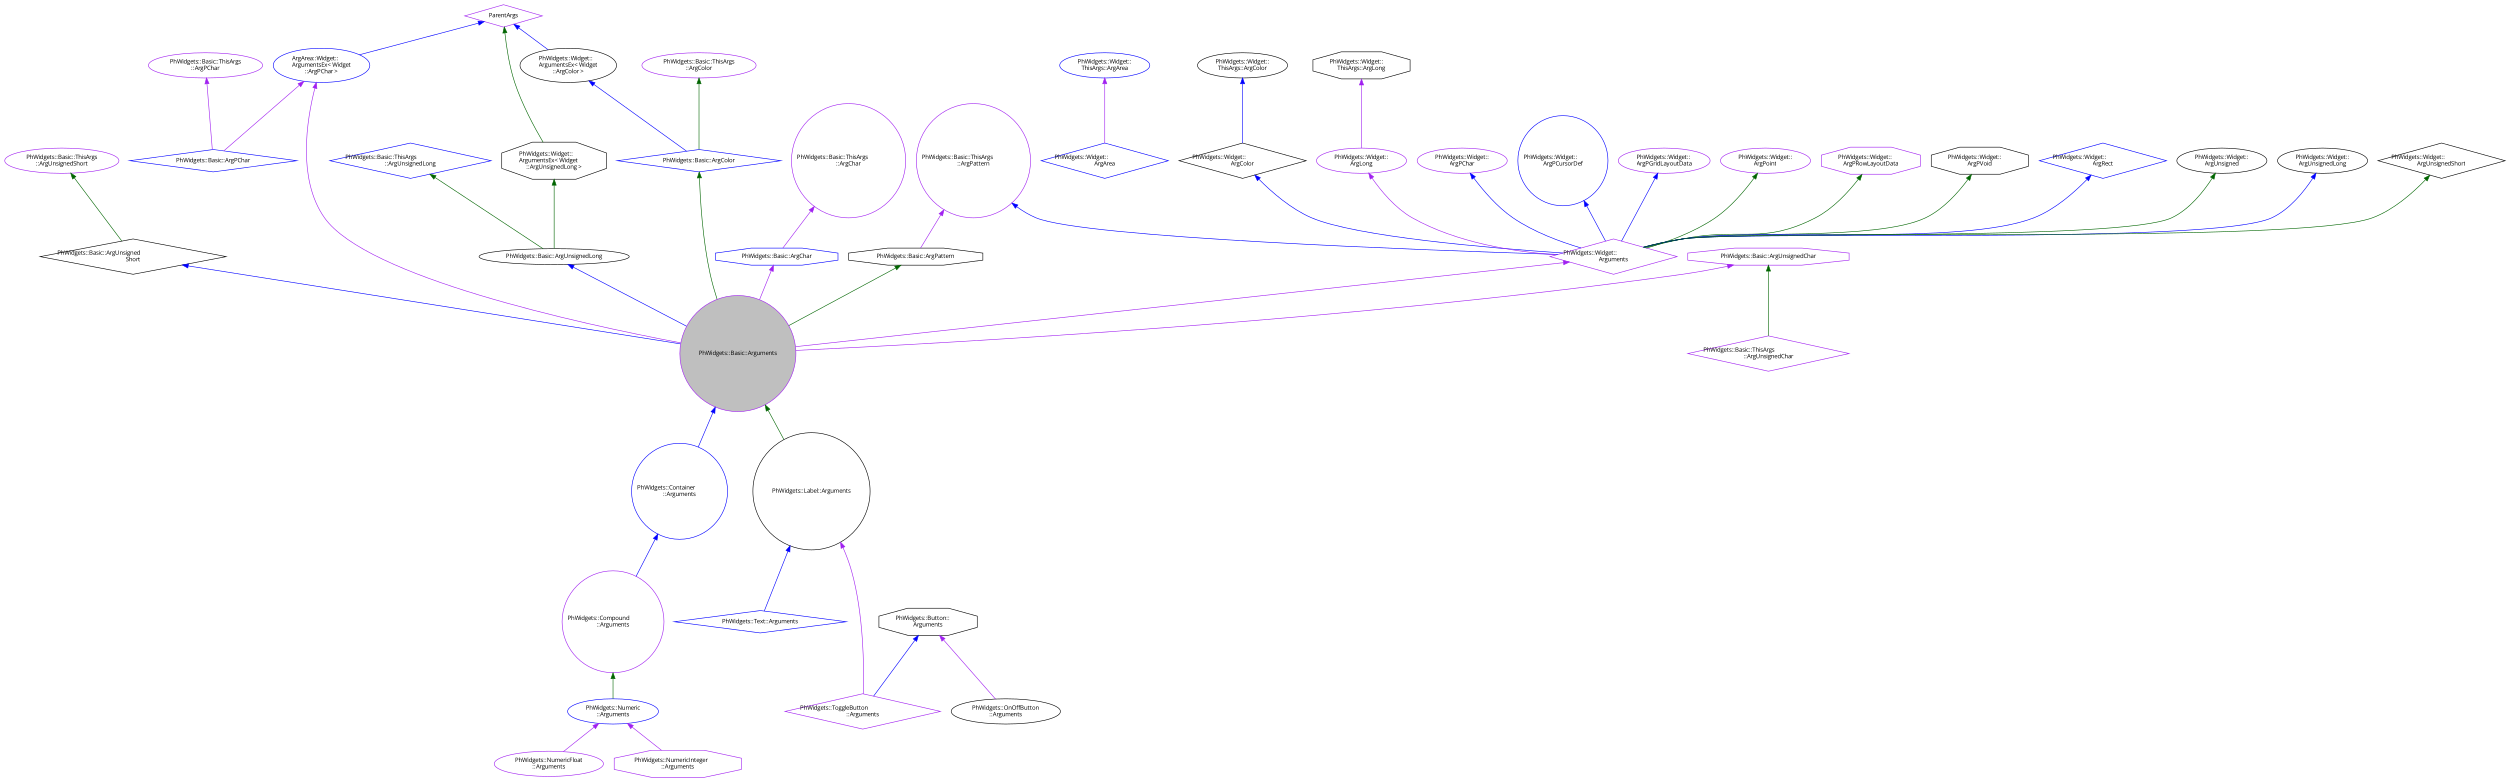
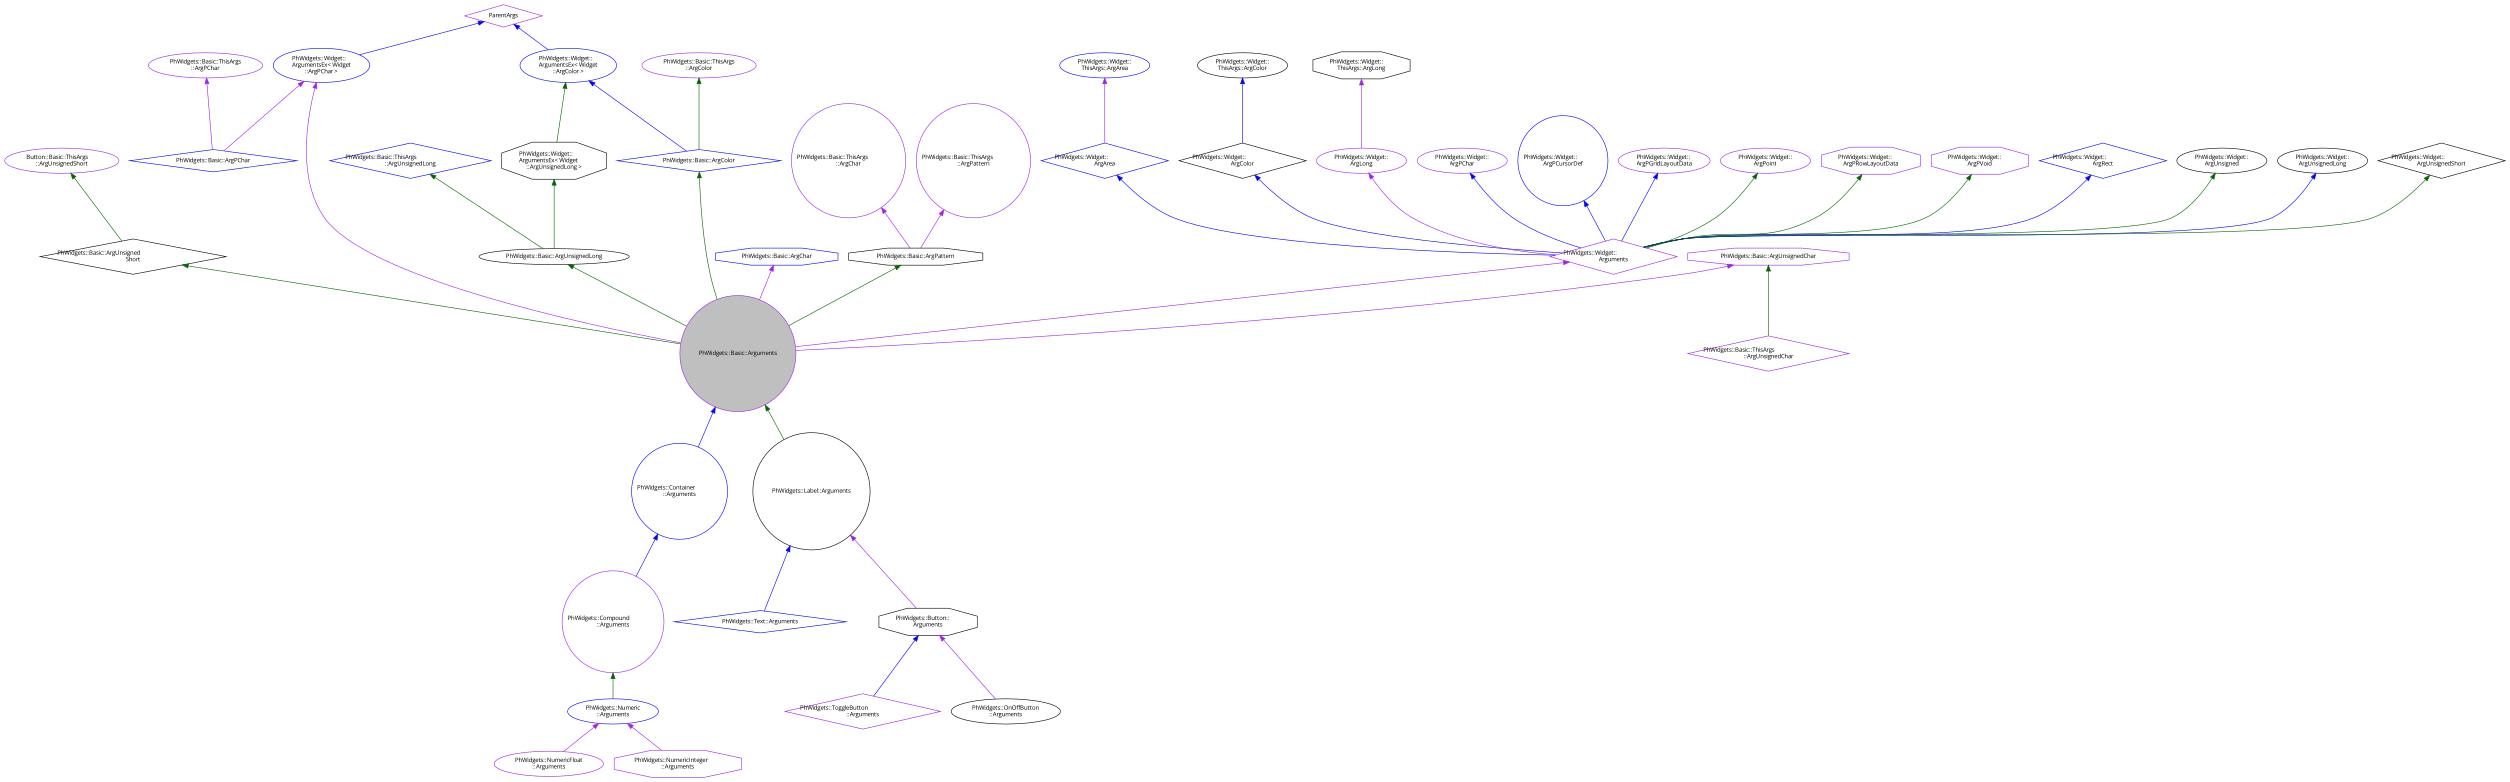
(322, 65) -> (322, 65)
(568, 65) -> (568, 65)
(517, 90) -> (561, 115)
(62, 161) -> (62, 161)
(1980, 161) -> (1980, 161)
(797, 230) -> (897, 230)
(1285, 243) -> (1330, 244)
(630, 297) -> (630, 297)
(434, 305) -> (434, 305)
(861, 620) -> (885, 574)
